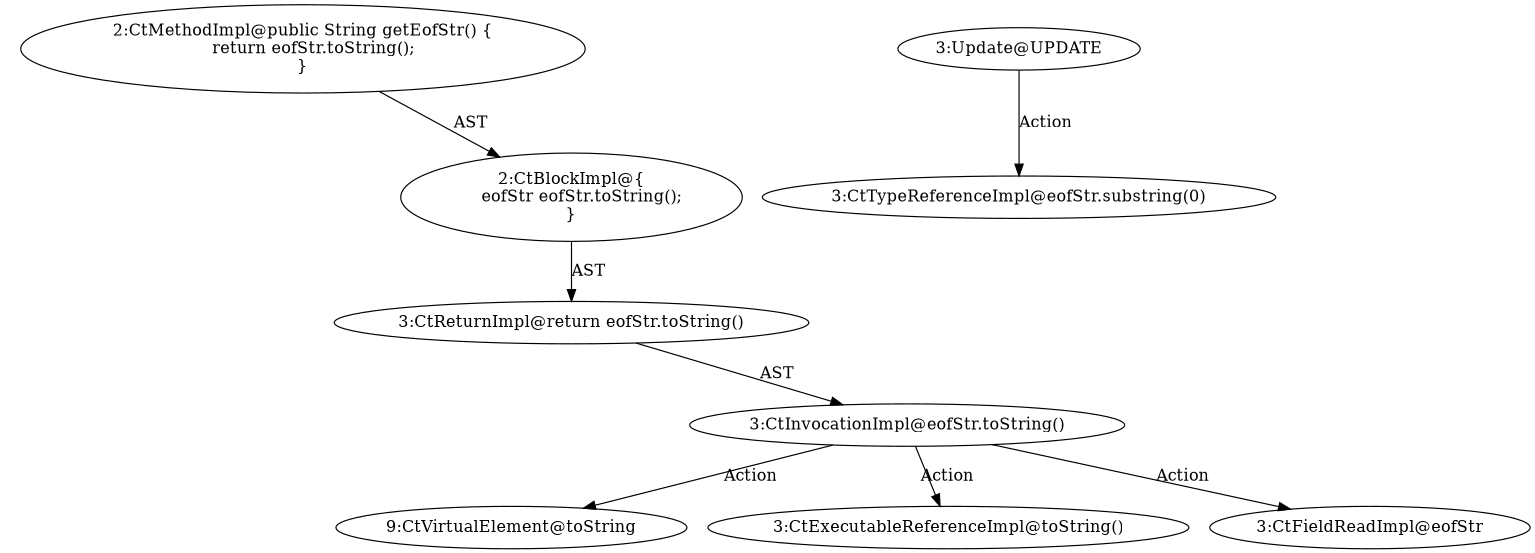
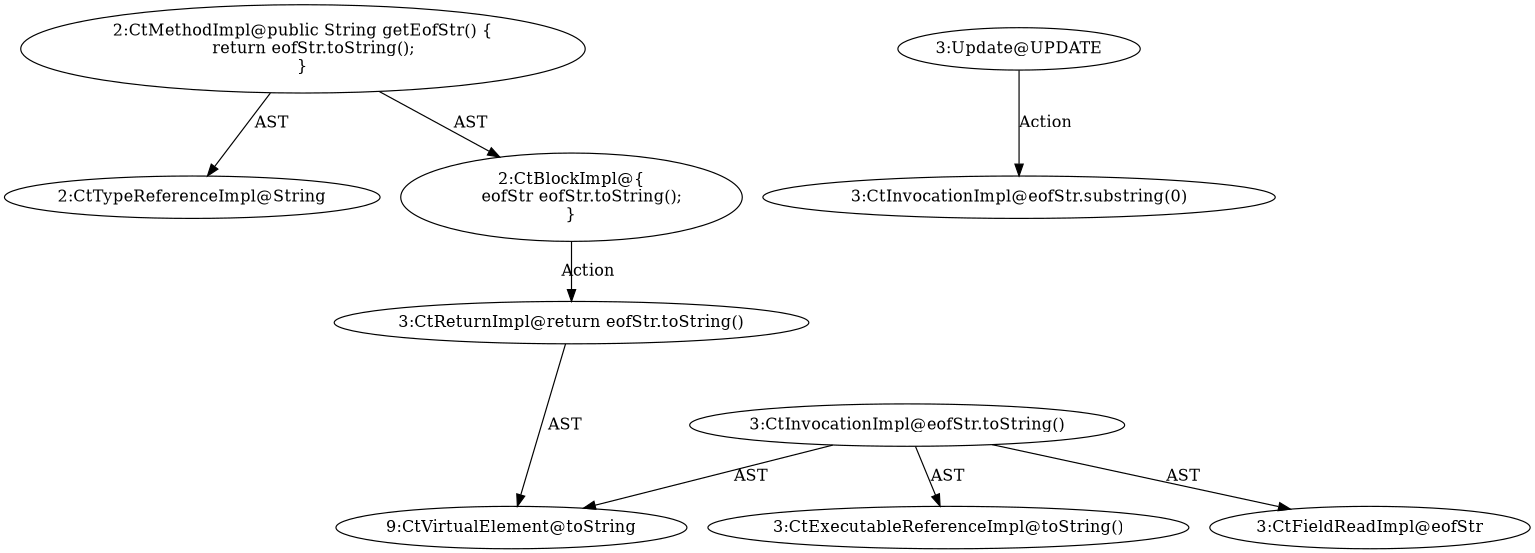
none -> (192, 197)
(1019, 197) -> (1019, 197)
(589, 271) -> (589, 271)
(734, 372) -> (543, 419)
(751, 476) -> (751, 476)
(948, 476) -> (948, 476)
(1183, 476) -> (1183, 476)
